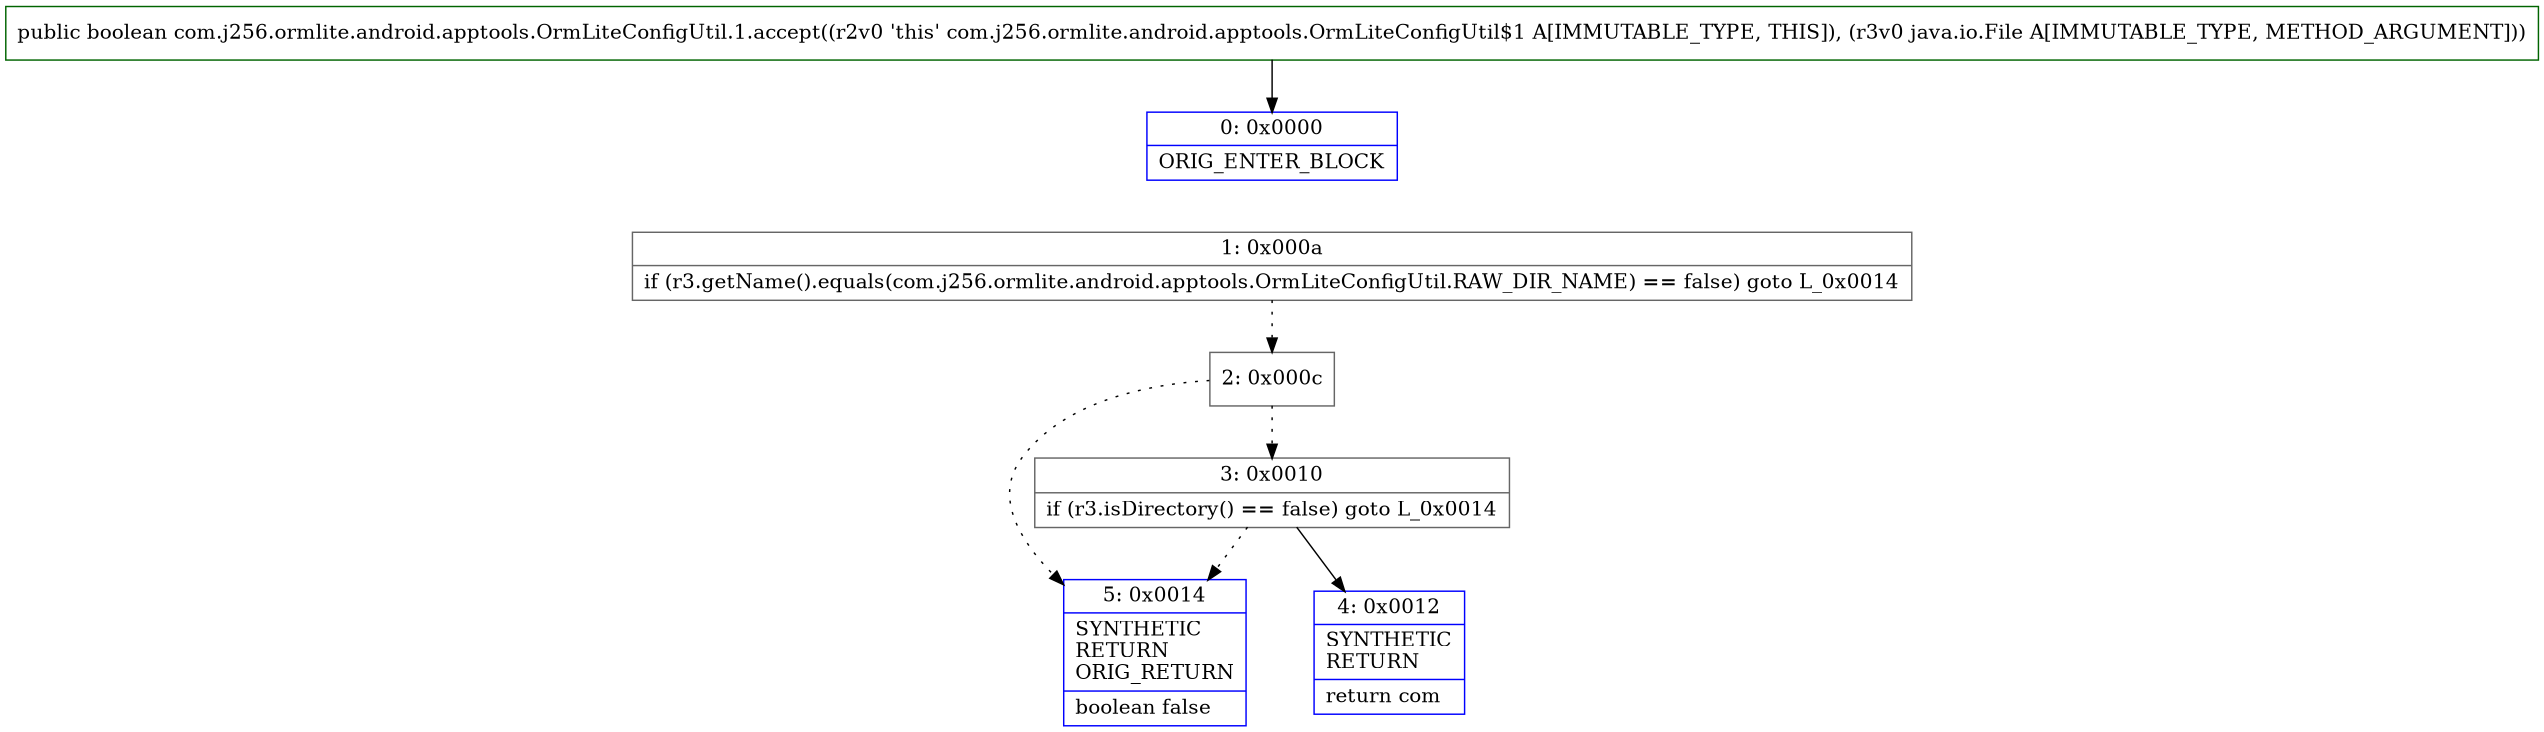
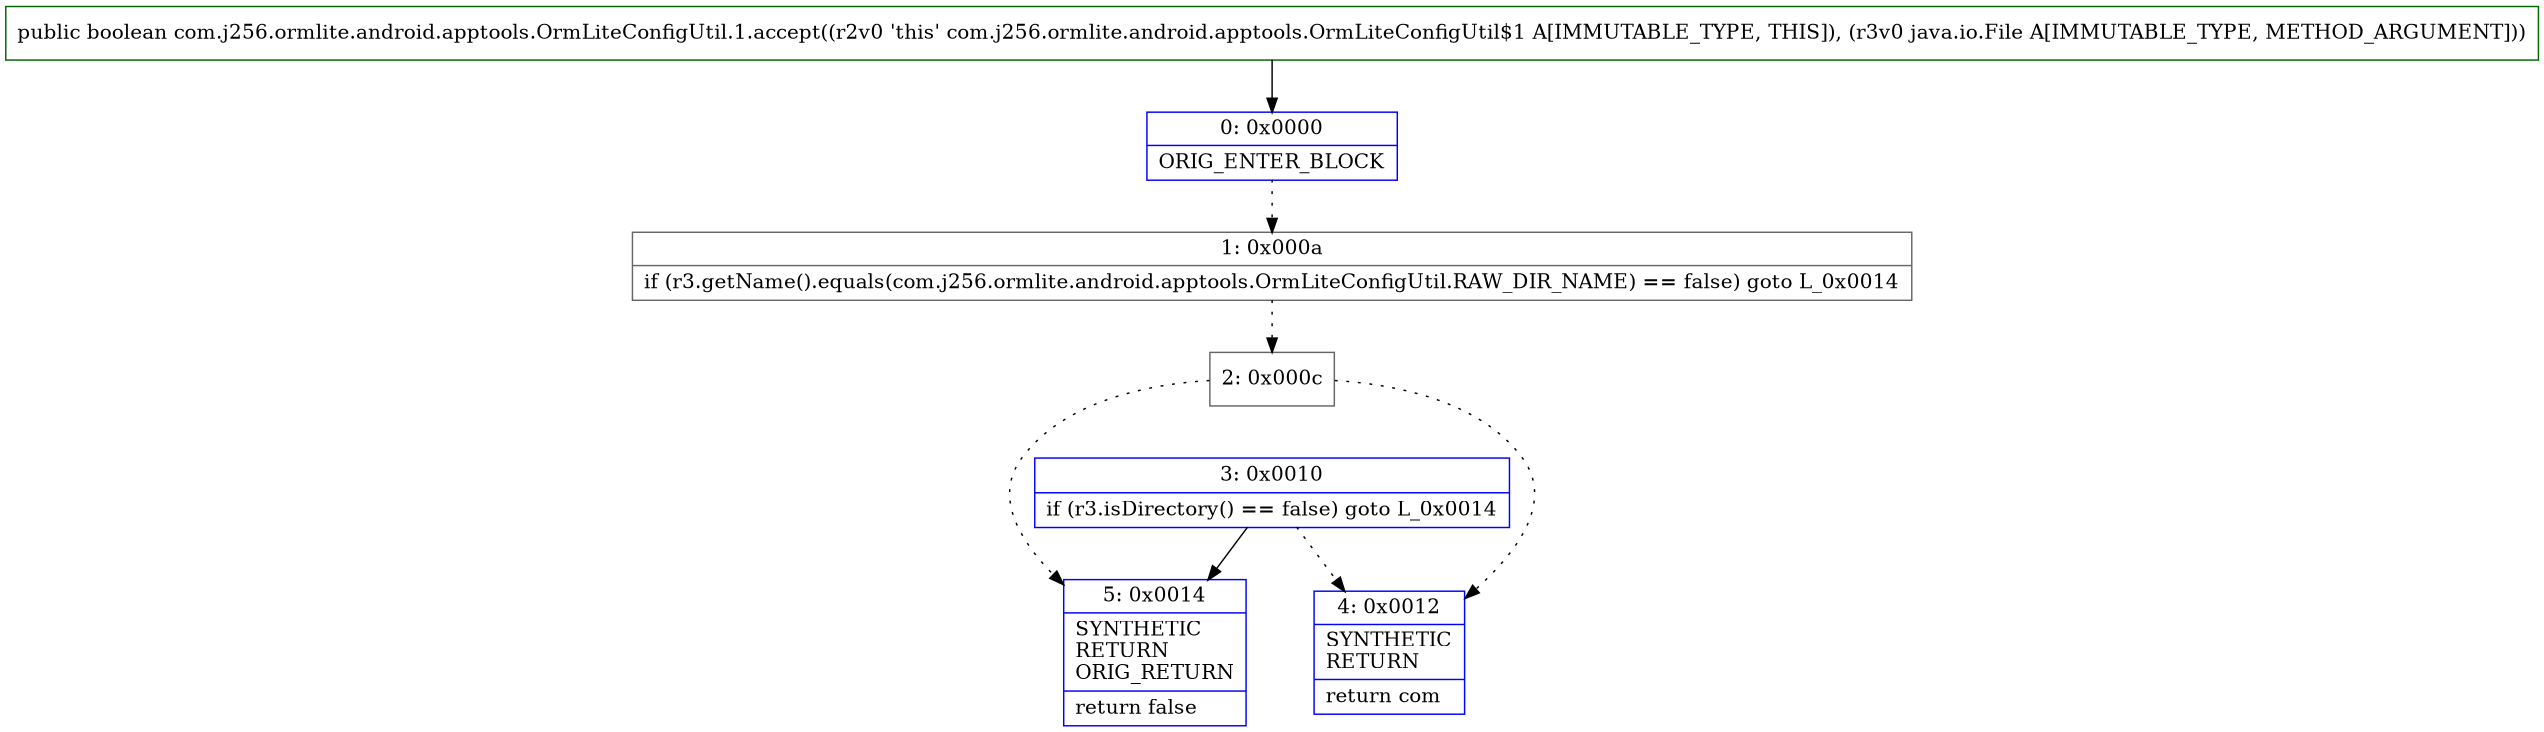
none -> (1272, 199)
(1272, 425) -> (1503, 437)
(1272, 493) -> (1272, 493)
(1232, 548) -> (1232, 548)
(1316, 553) -> (1316, 553)
(1143, 708) -> (1137, 708)
